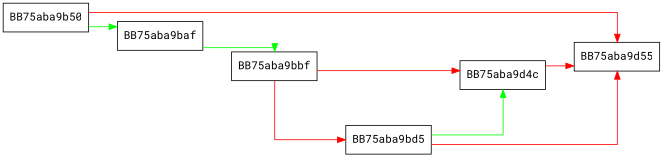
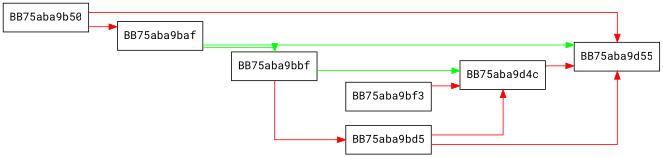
(99, 27) -> (99, 27)
none -> (384, 45)
(385, 71) -> (385, 71)
none -> (389, 97)
(486, 135) -> (486, 135)
